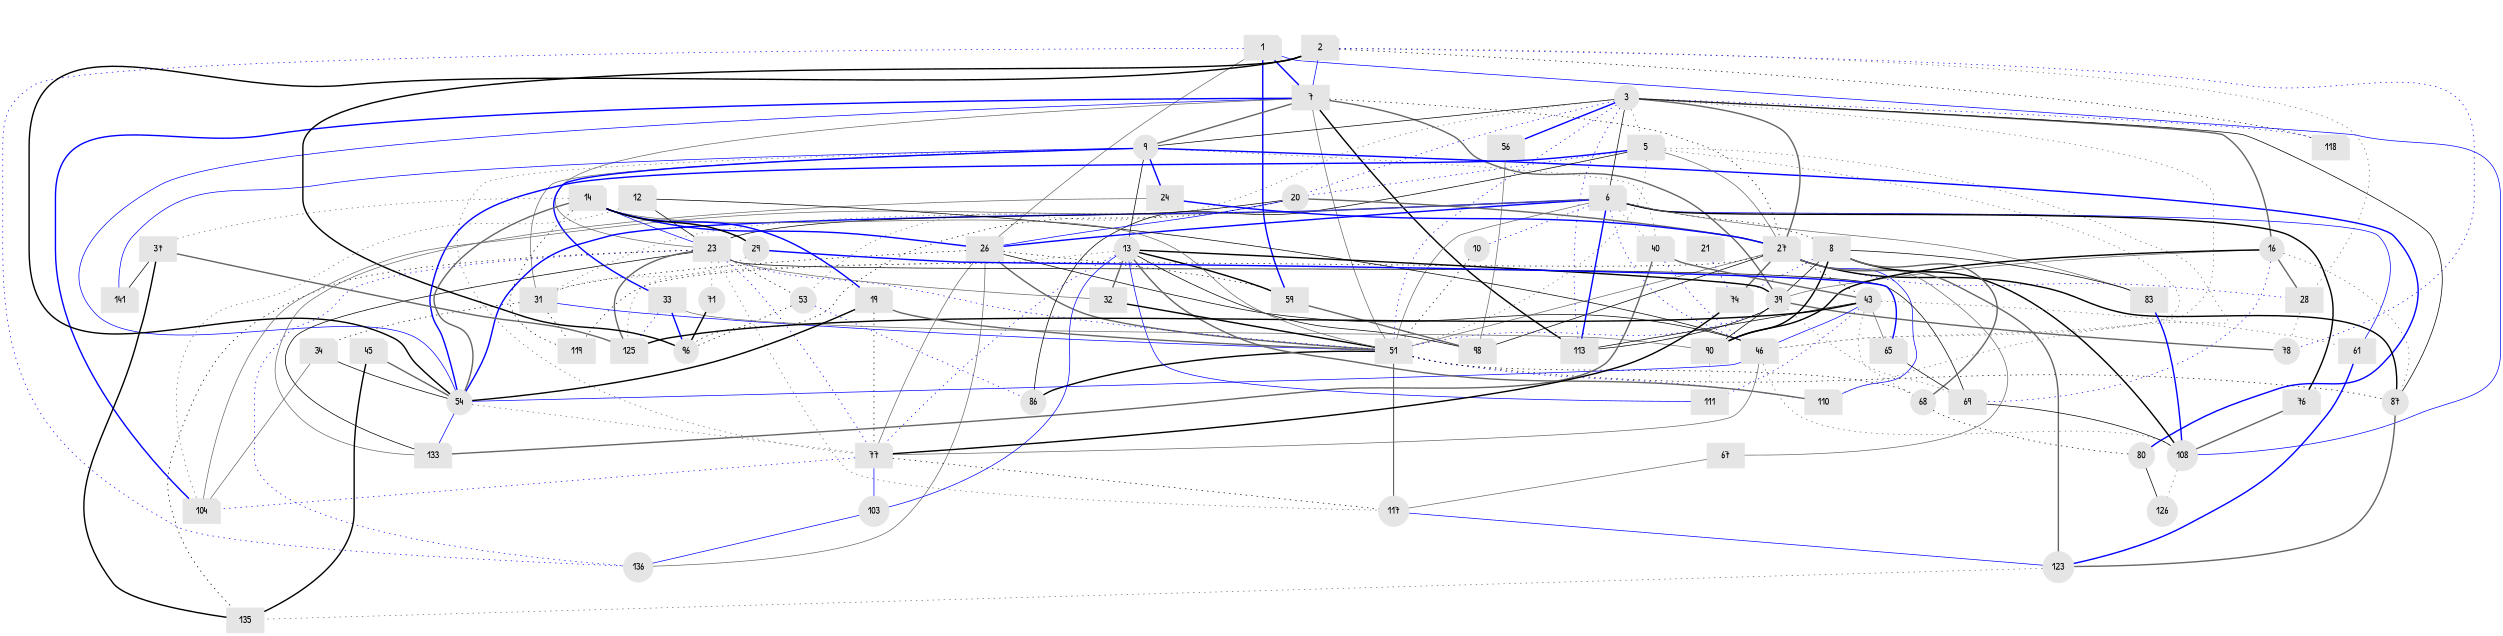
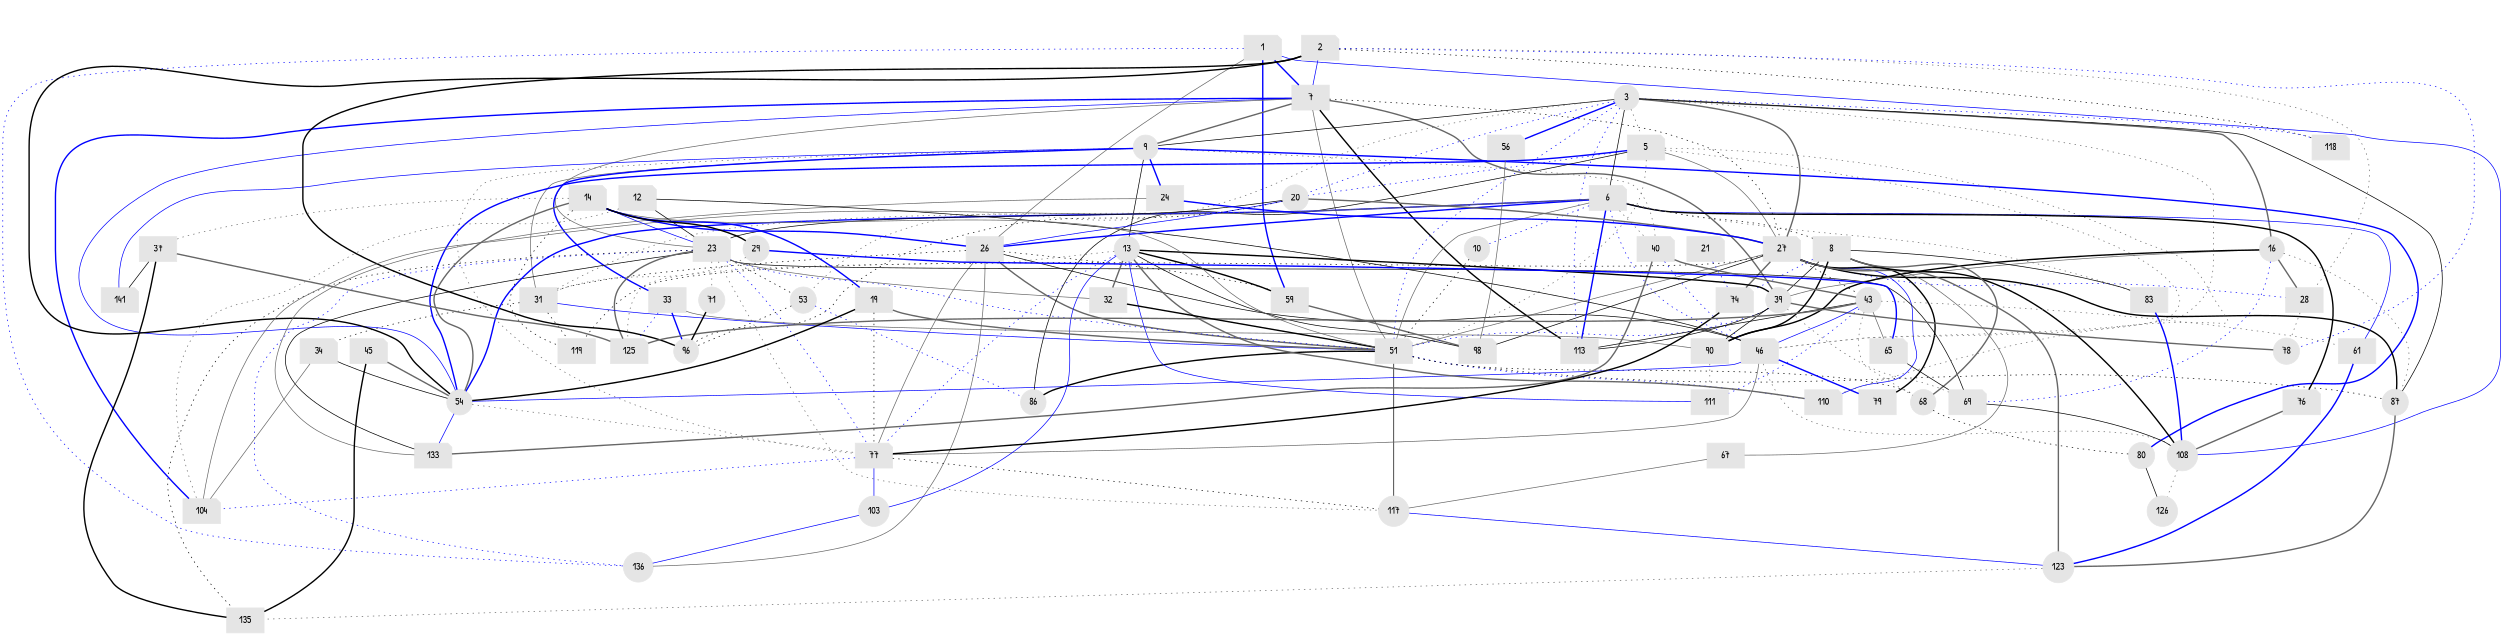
(1880, 238) -> (1880, 238)
(1252, 319) -> (1252, 319)
none -> (1877, 402)
